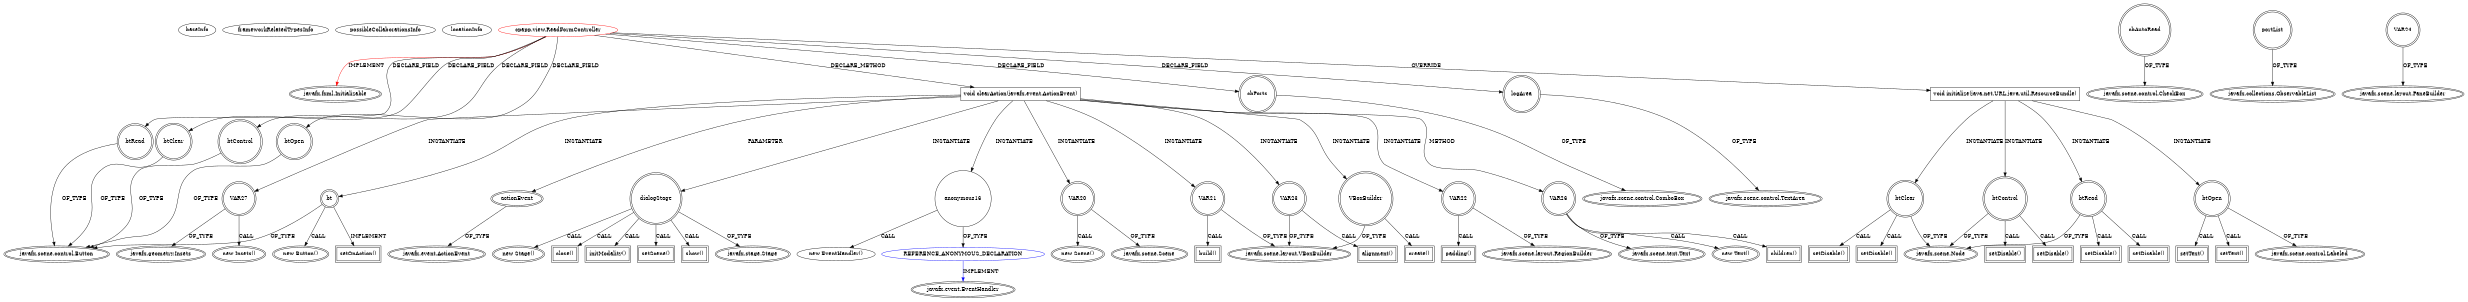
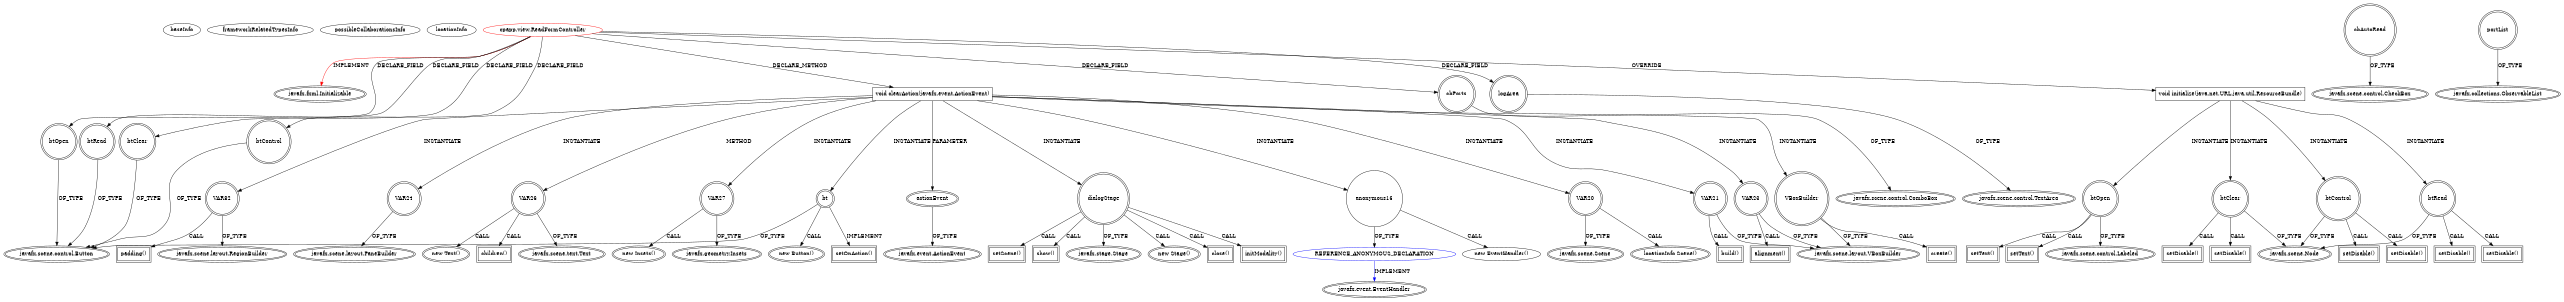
none -> (592, 114)
(1459, 199) -> (222, 199)
(1078, 254) -> (1670, 254)
